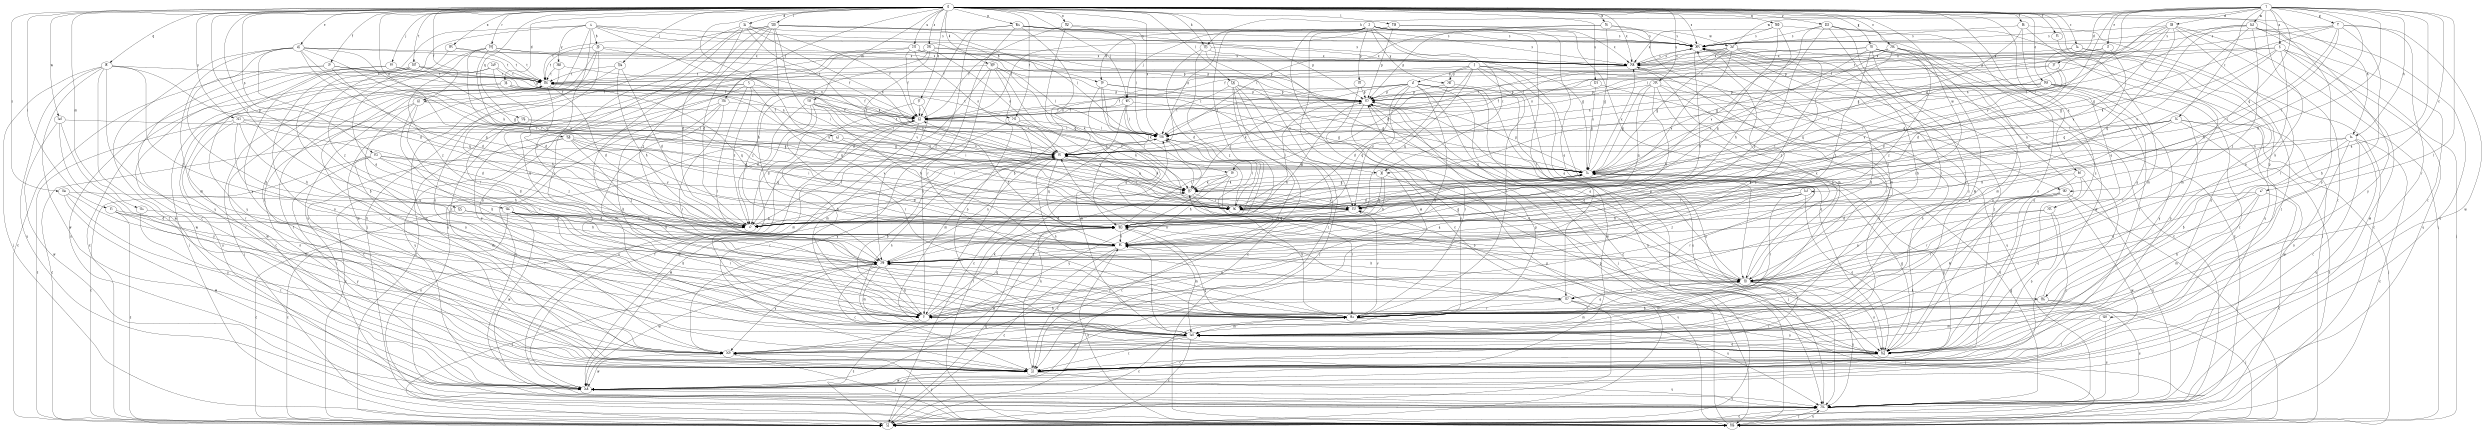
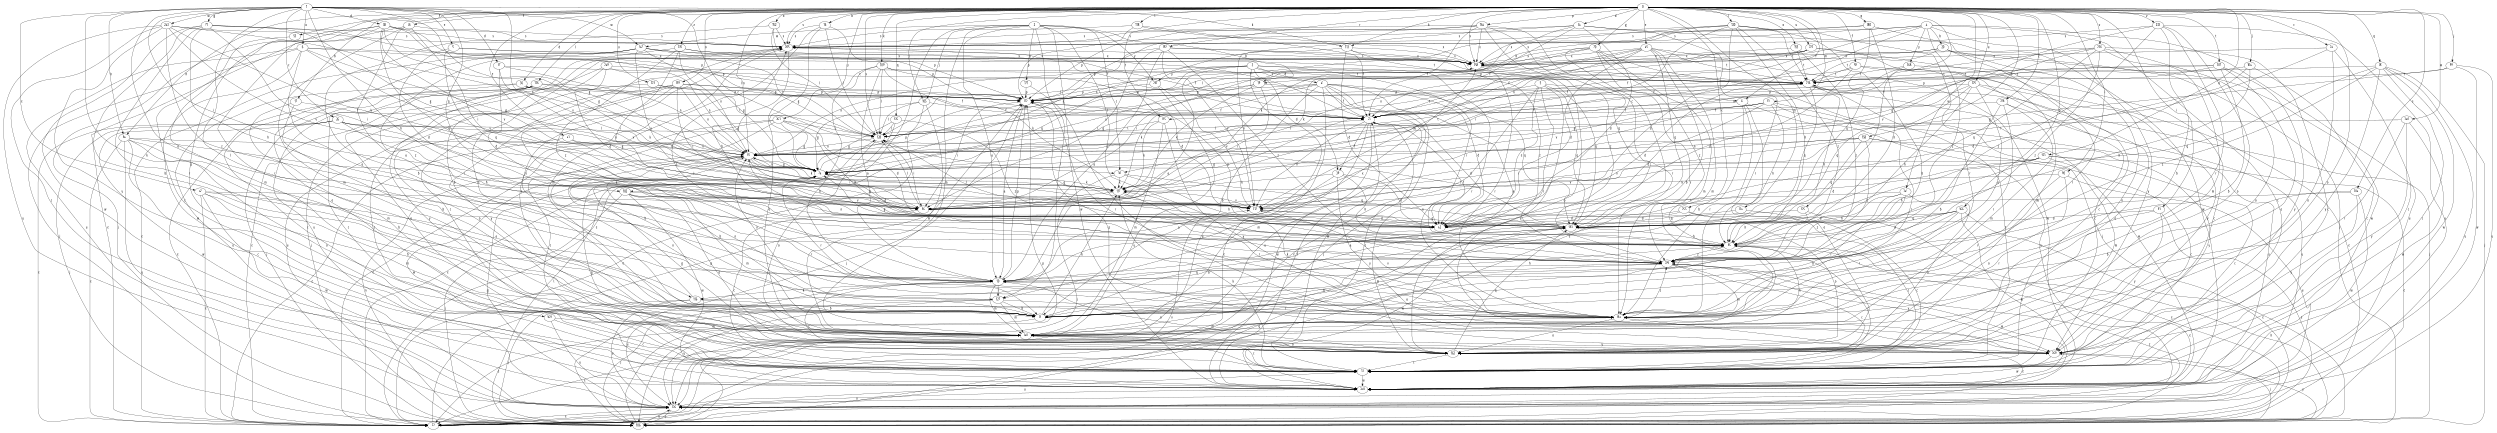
(1313, 235) -> (1262, 261)
none -> (749, 383)
